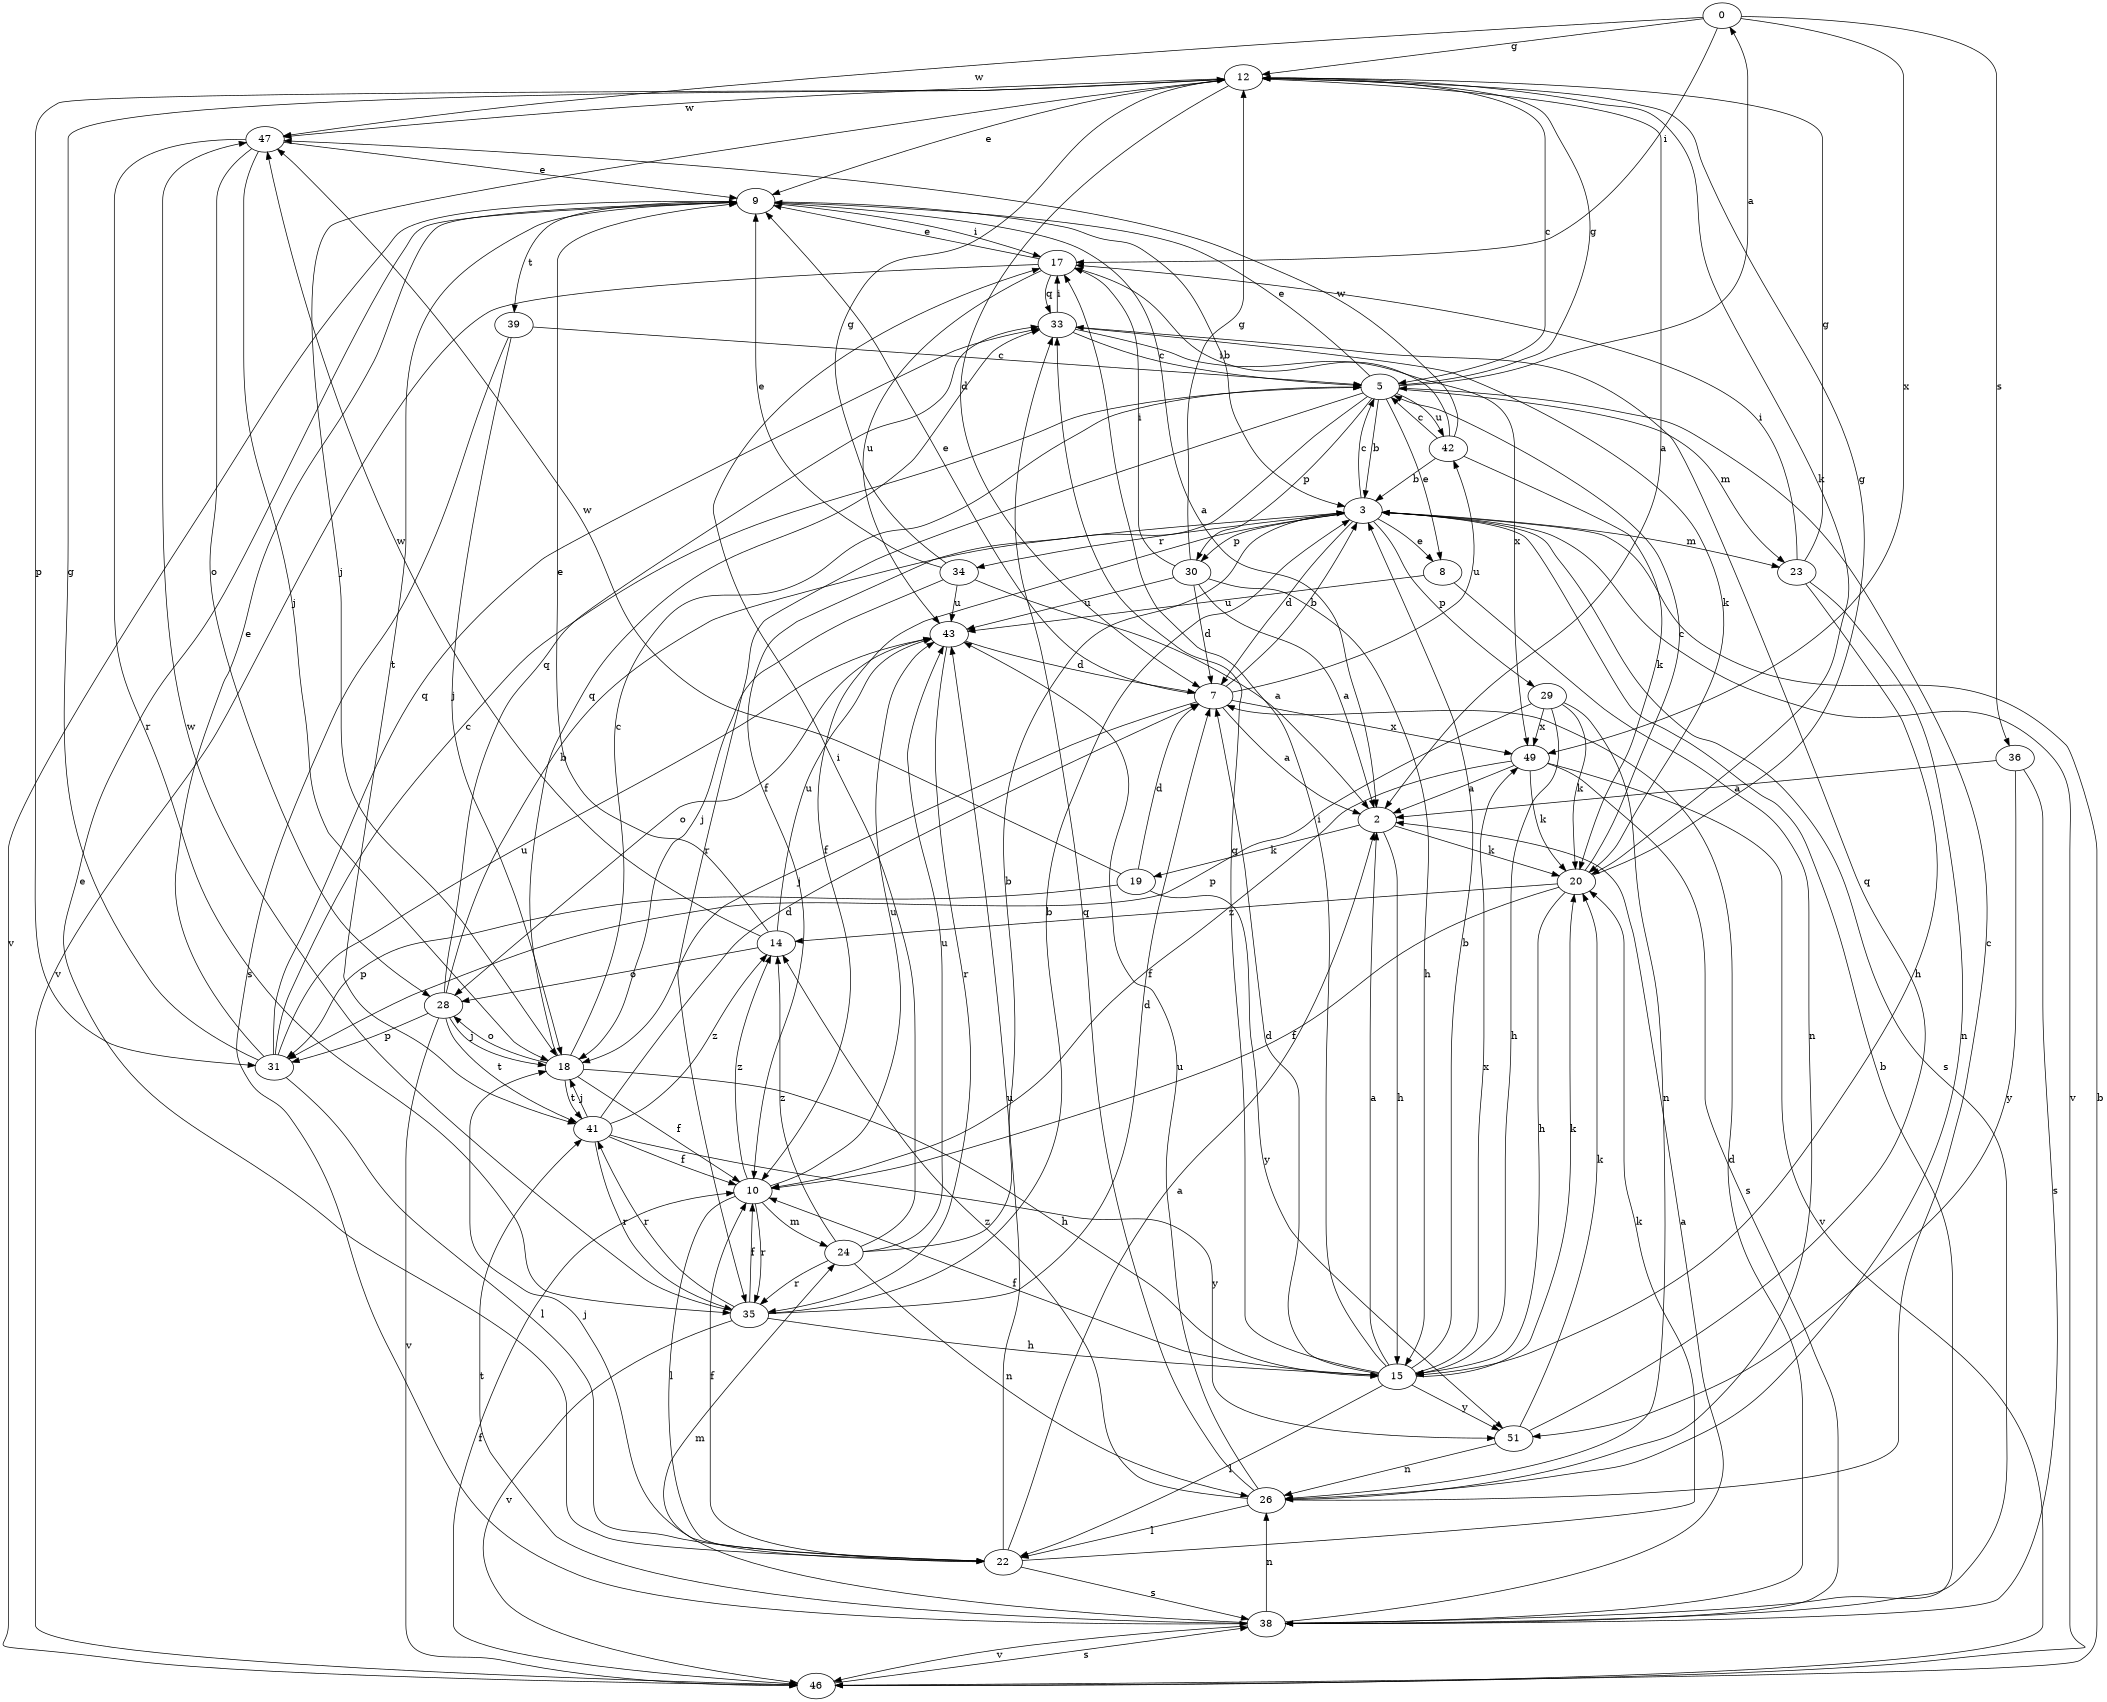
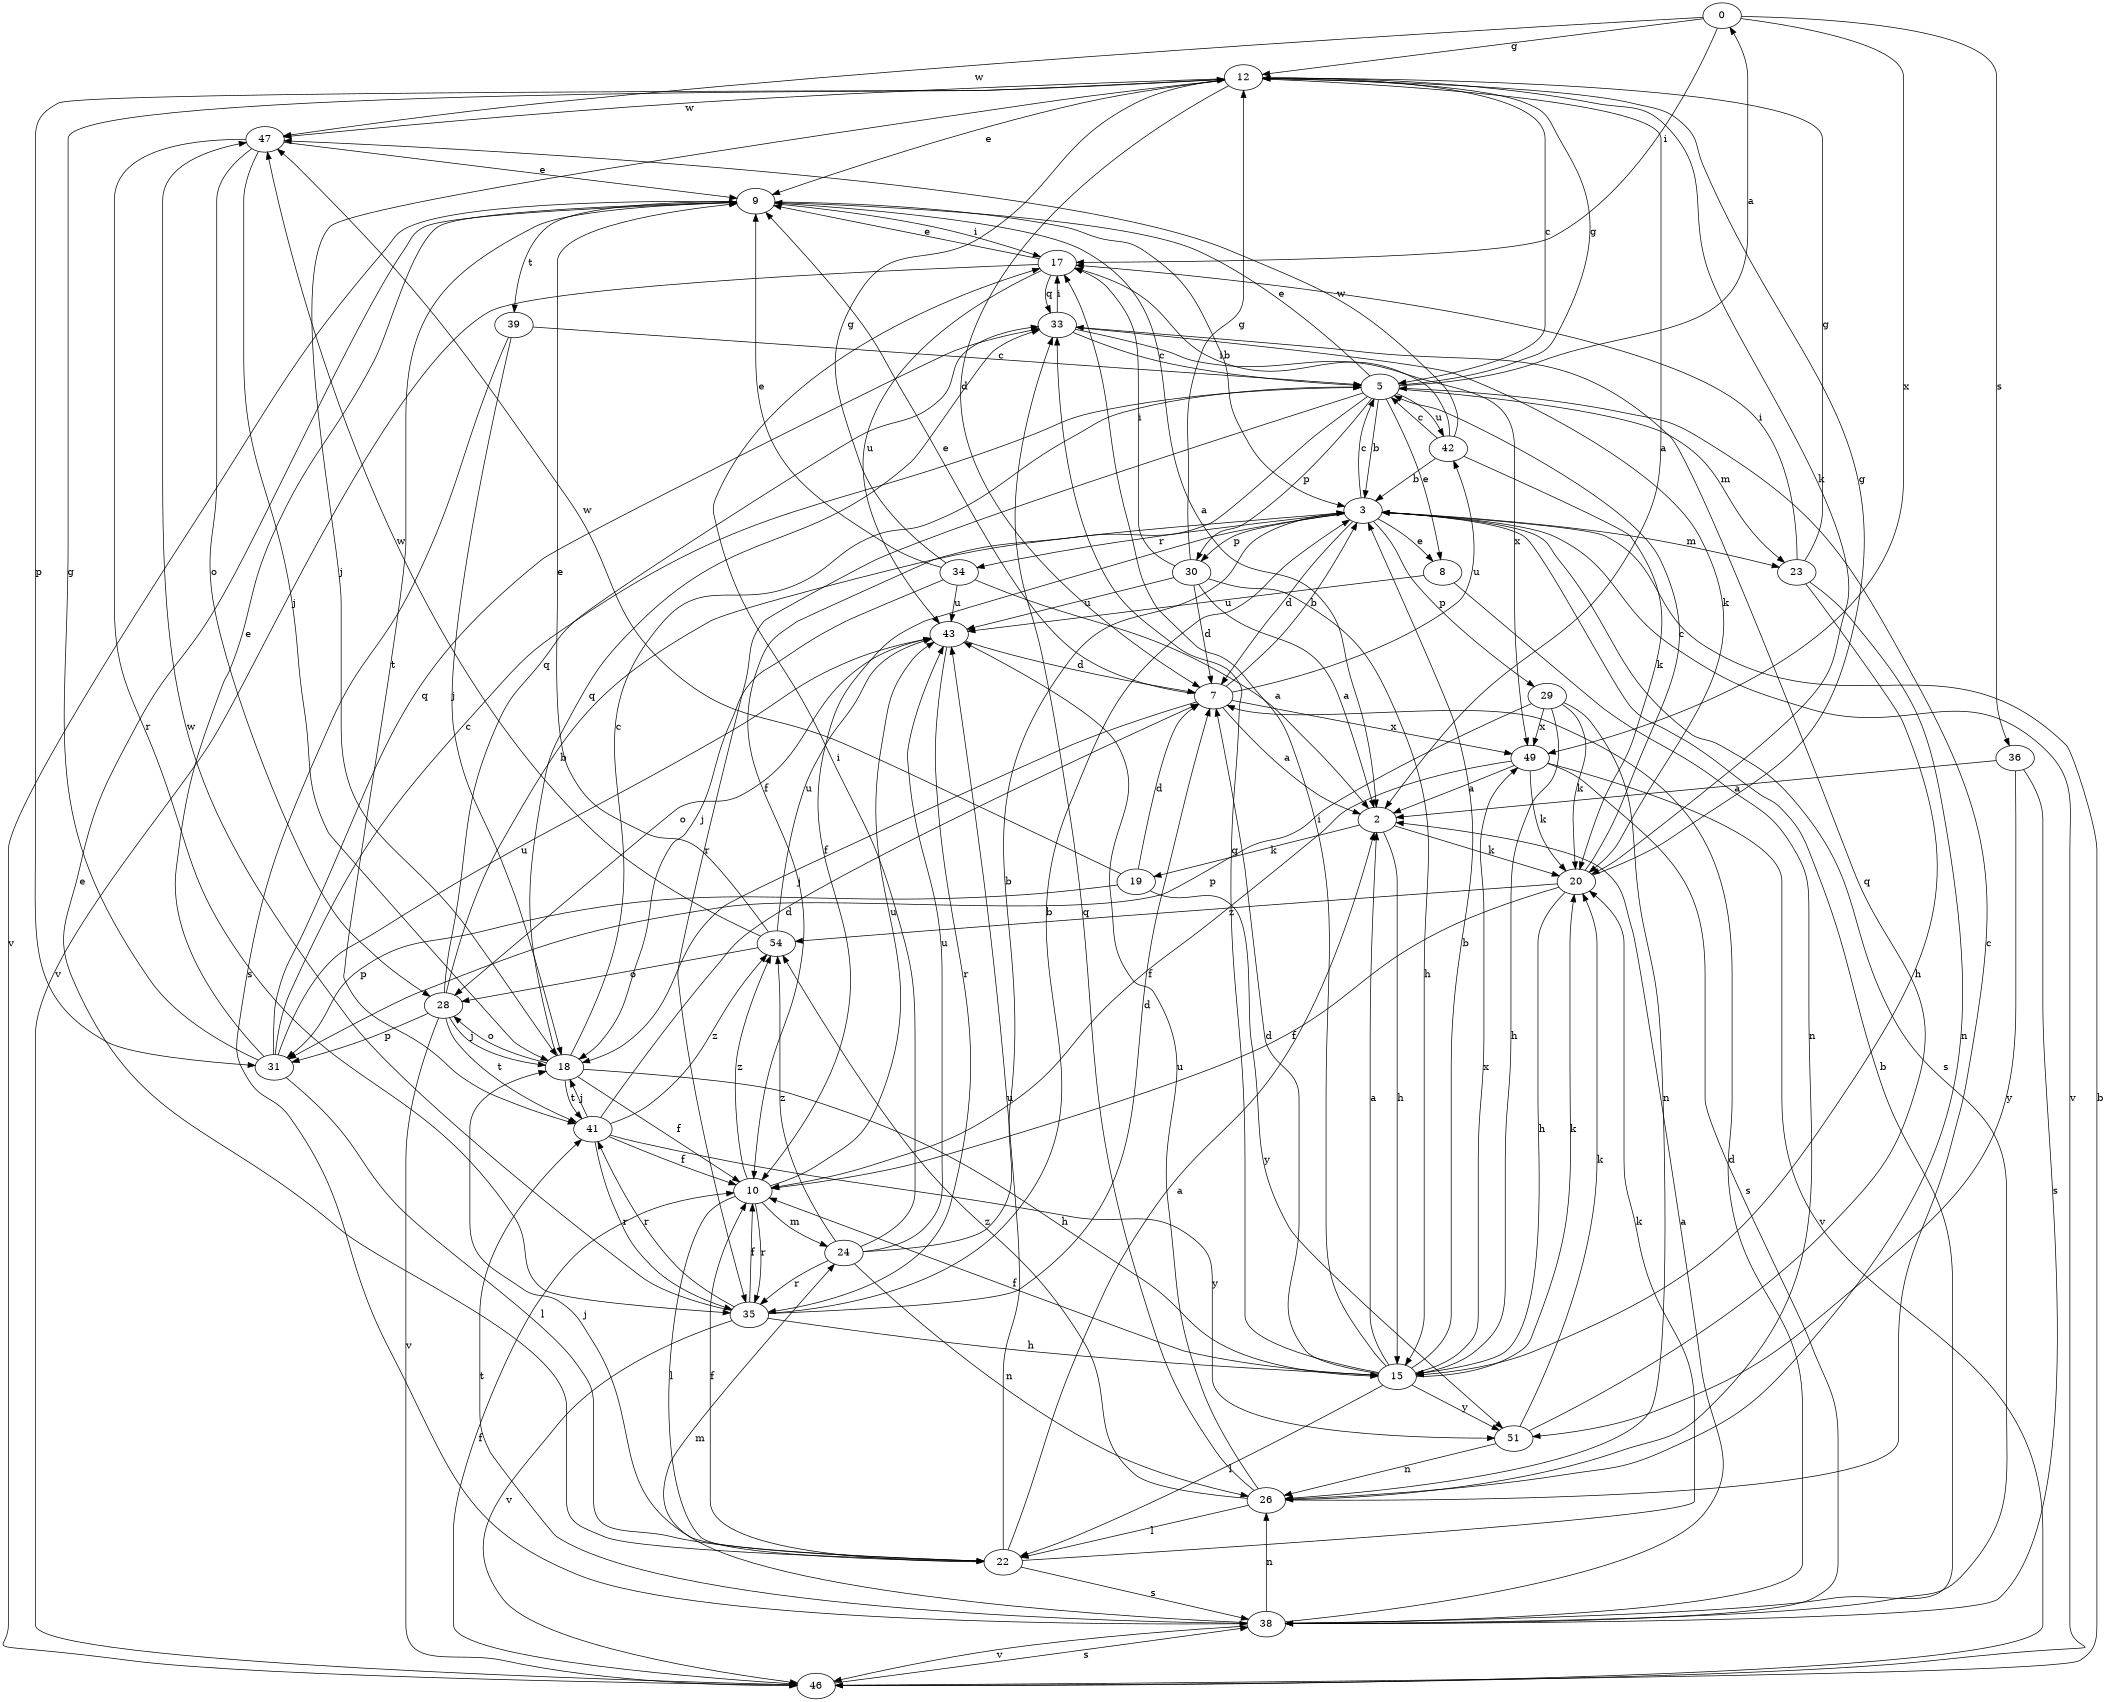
(776, 944) -> (776, 944)
